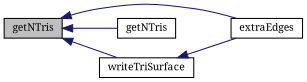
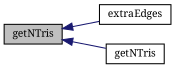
(147, 68) -> none
